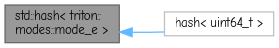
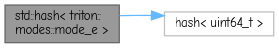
(148, 32) -> (135, 15)
